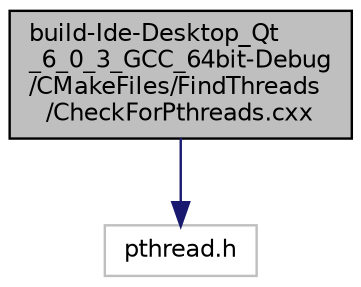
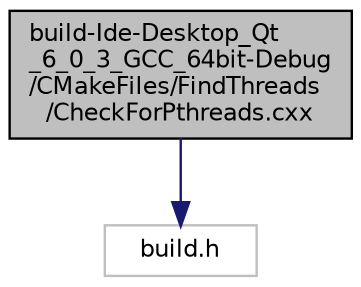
(181, 251) -> (181, 251)
